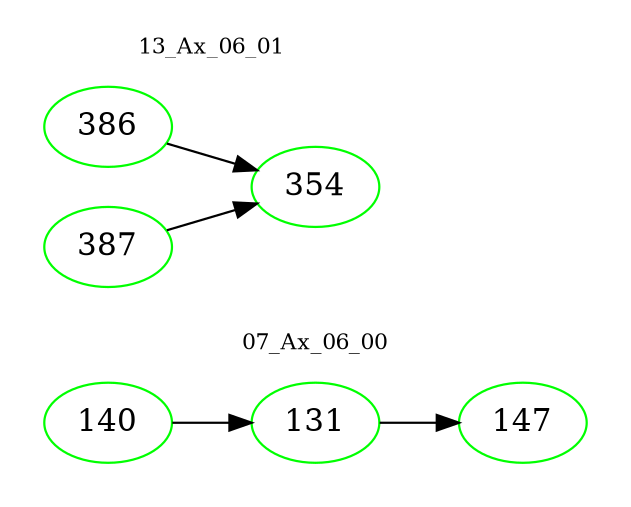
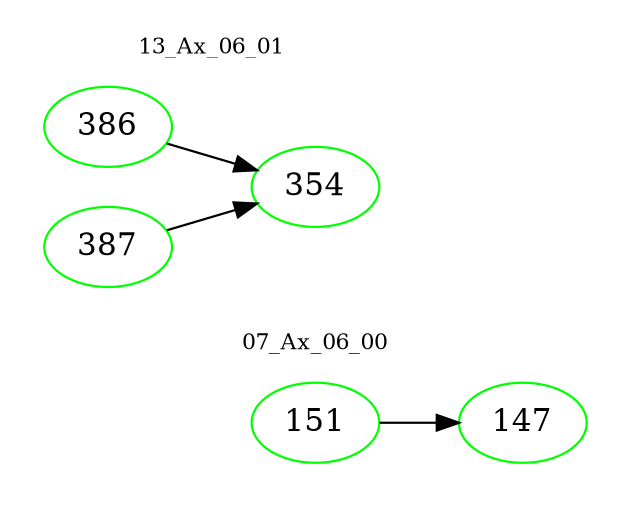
(108, 423) -> none
(315, 423) -> (315, 423)
